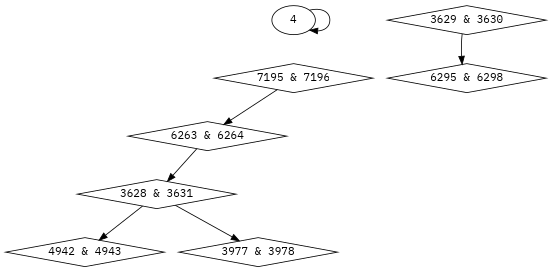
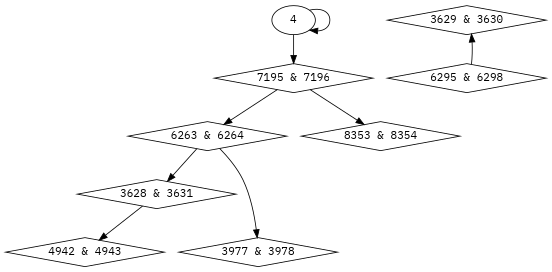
none -> (294, 45)
(461, 45) -> (472, 53)
none -> (381, 136)
(204, 221) -> (246, 186)
